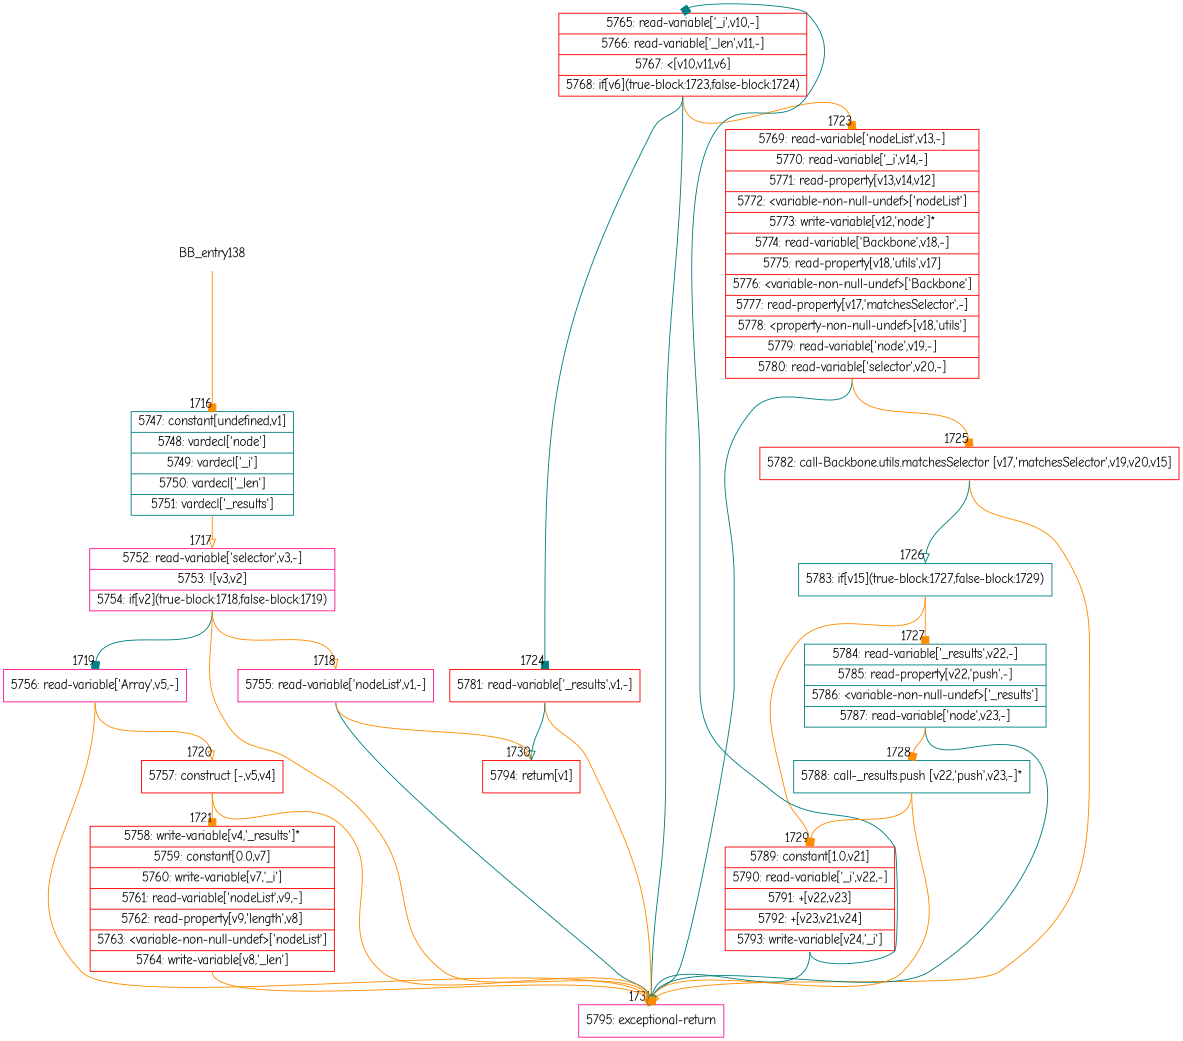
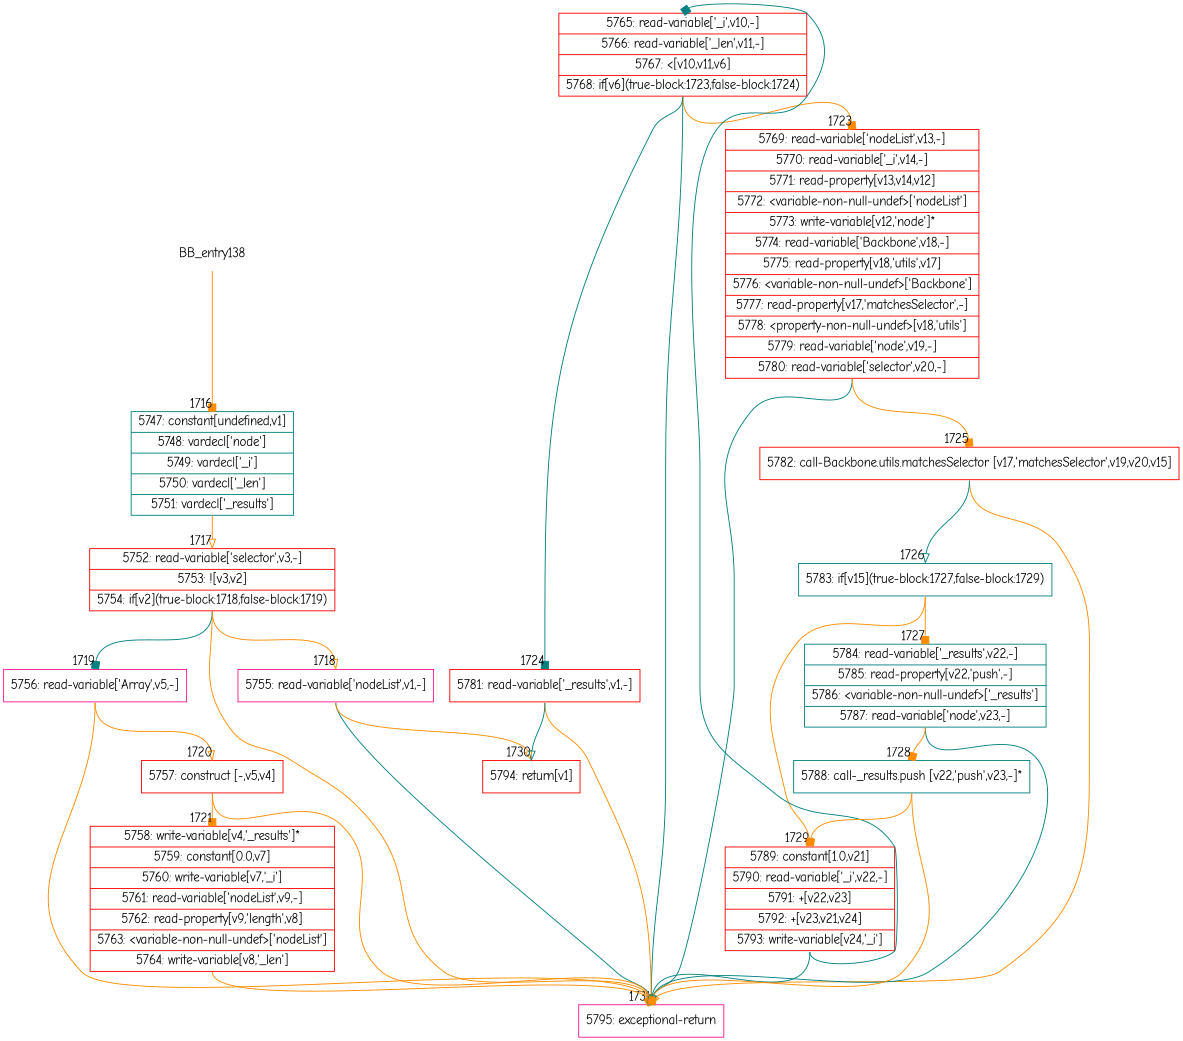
(212, 580) -> (212, 580)
